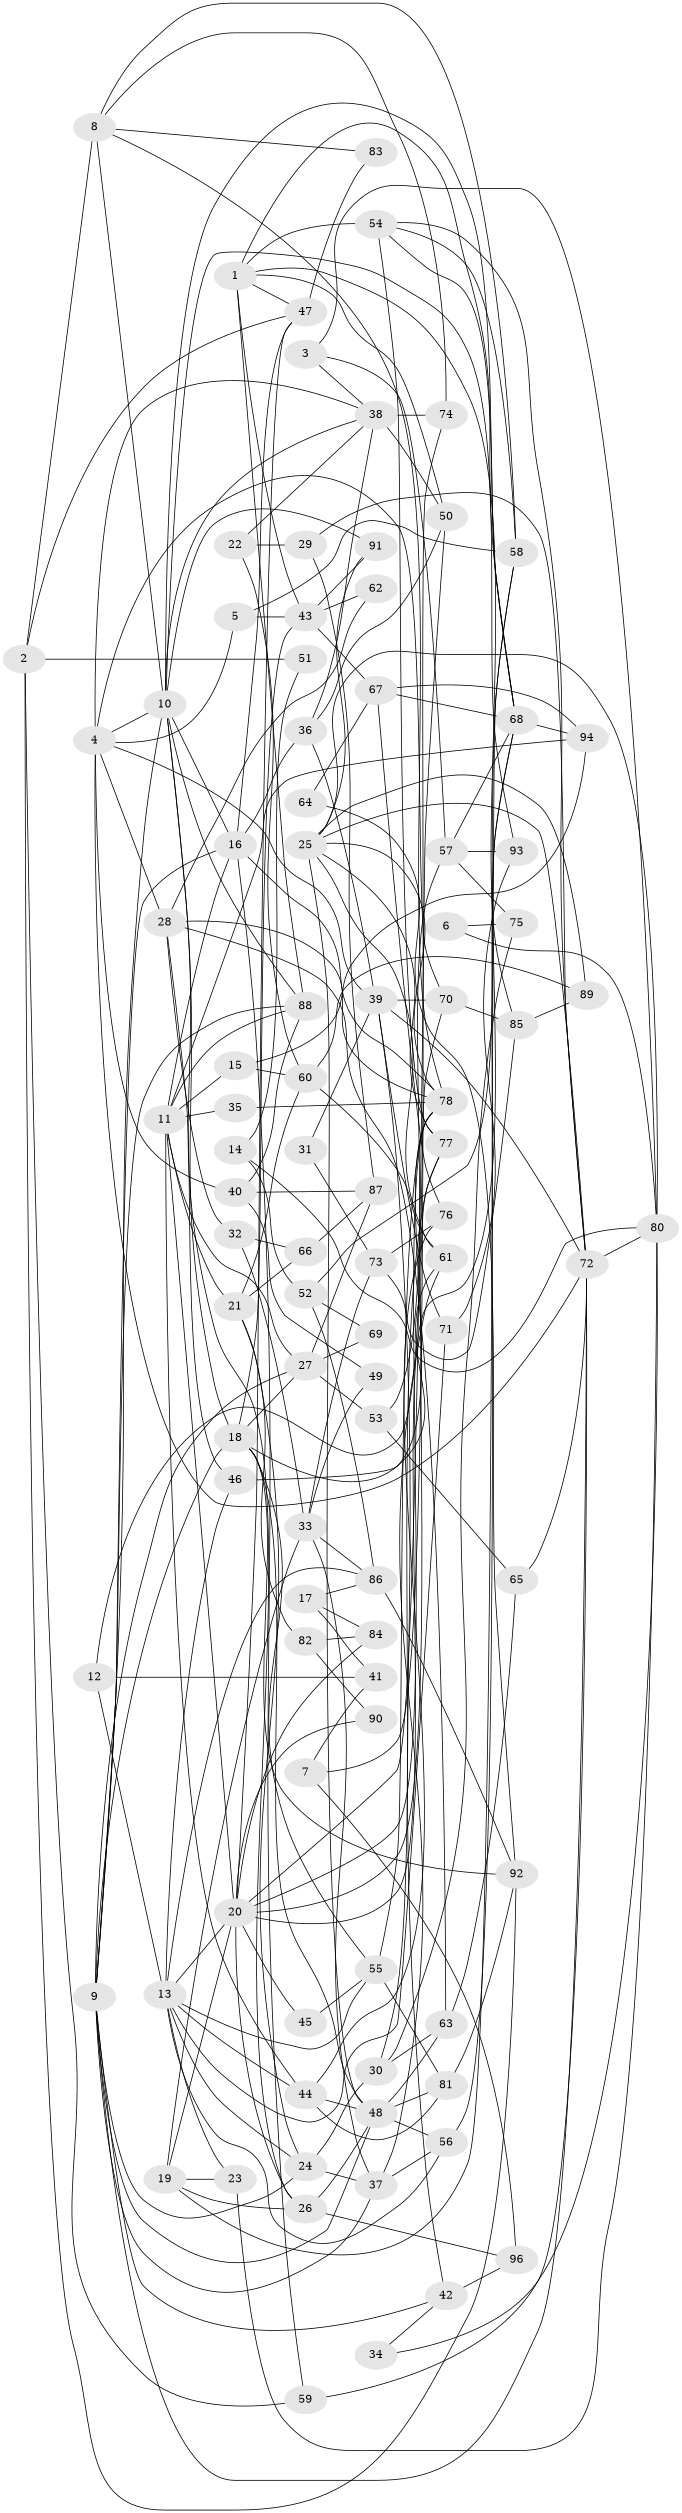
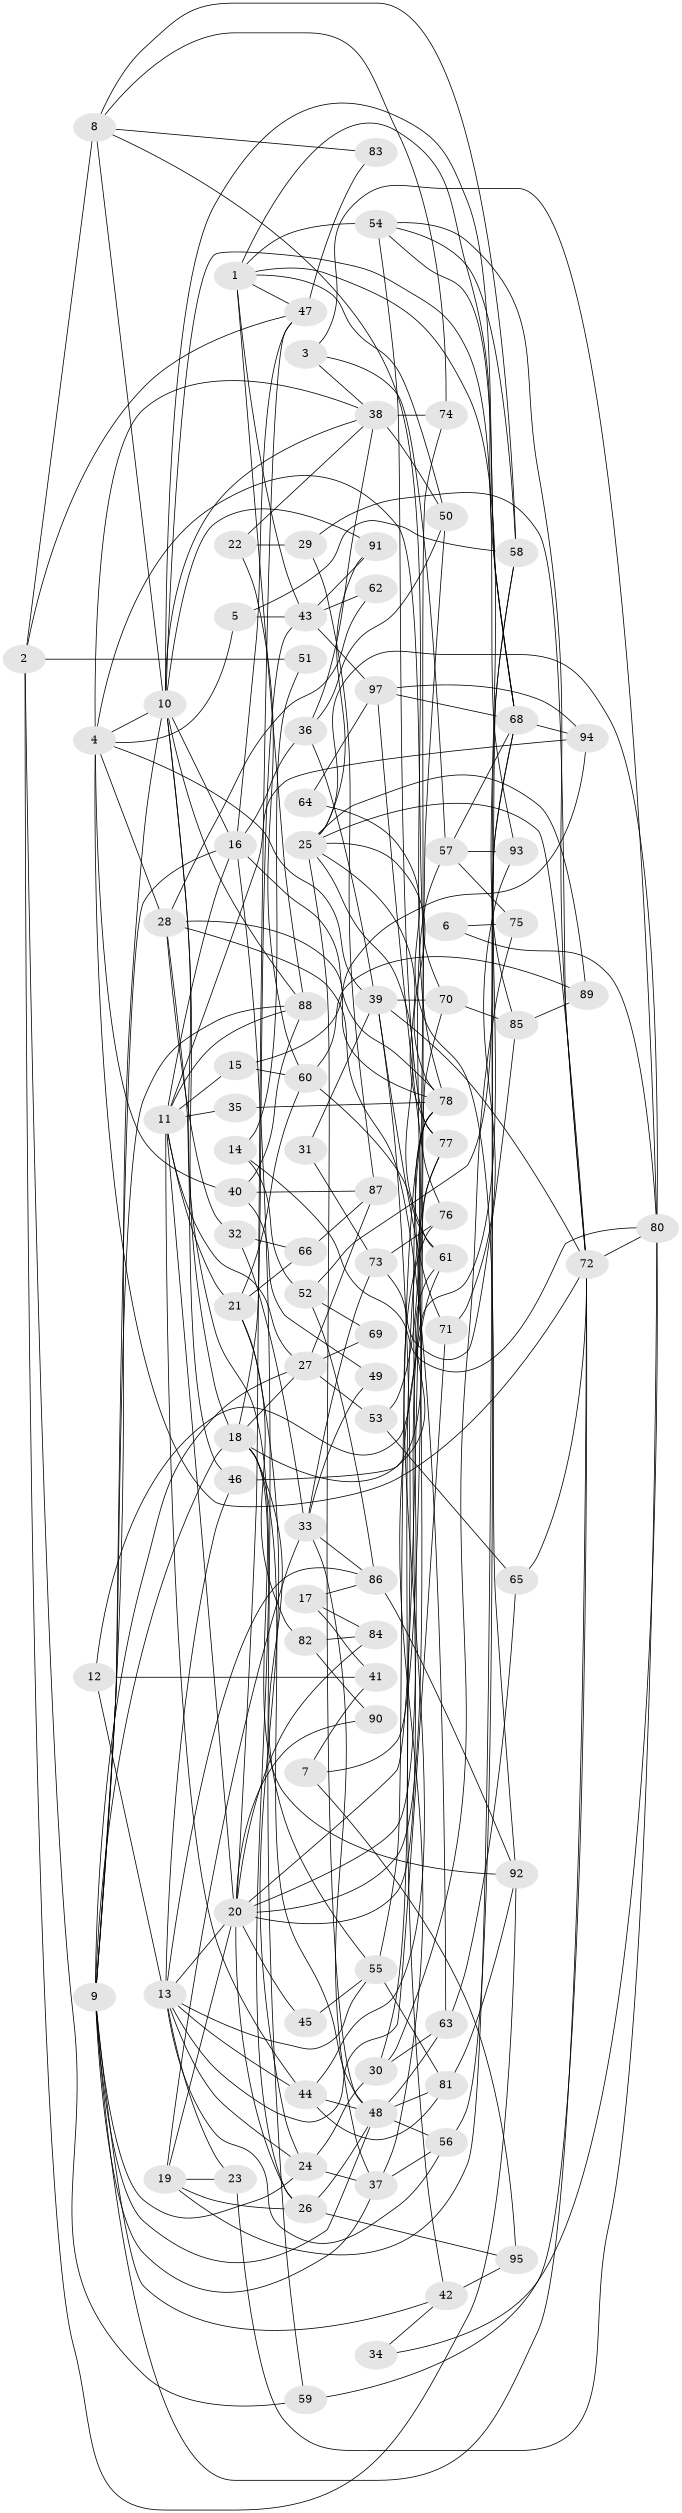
(376, 690) -> (376, 690)
(517, 2260) -> (517, 2260)
